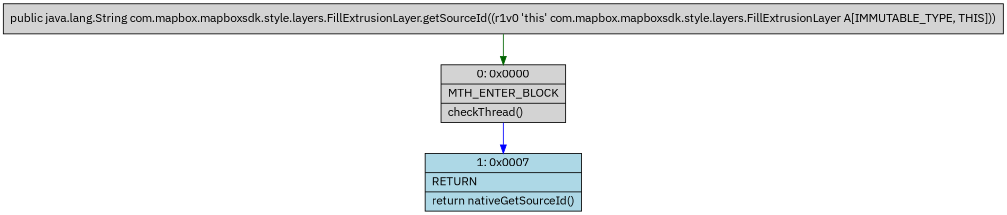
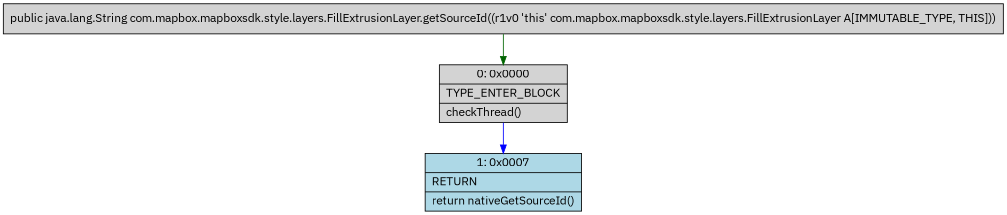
(503, 93) -> (503, 93)
